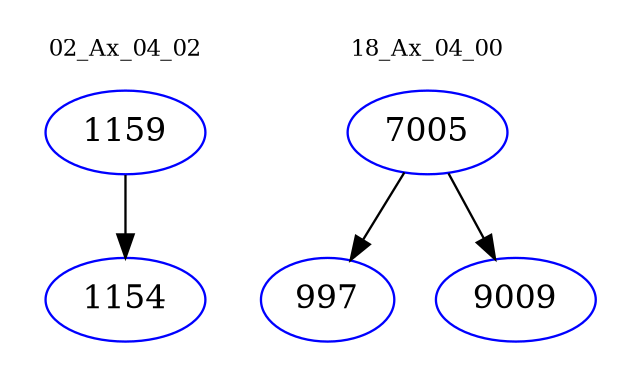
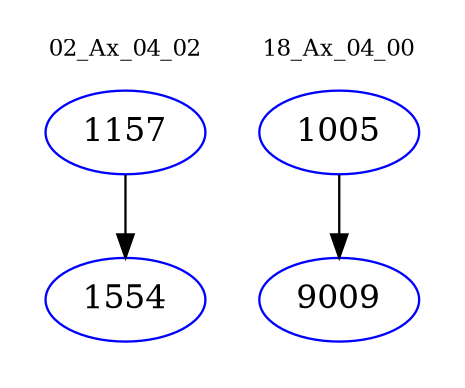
(125, 132) -> (125, 132)
(428, 132) -> (339, 132)
(125, 300) -> (125, 300)
(328, 300) -> none
